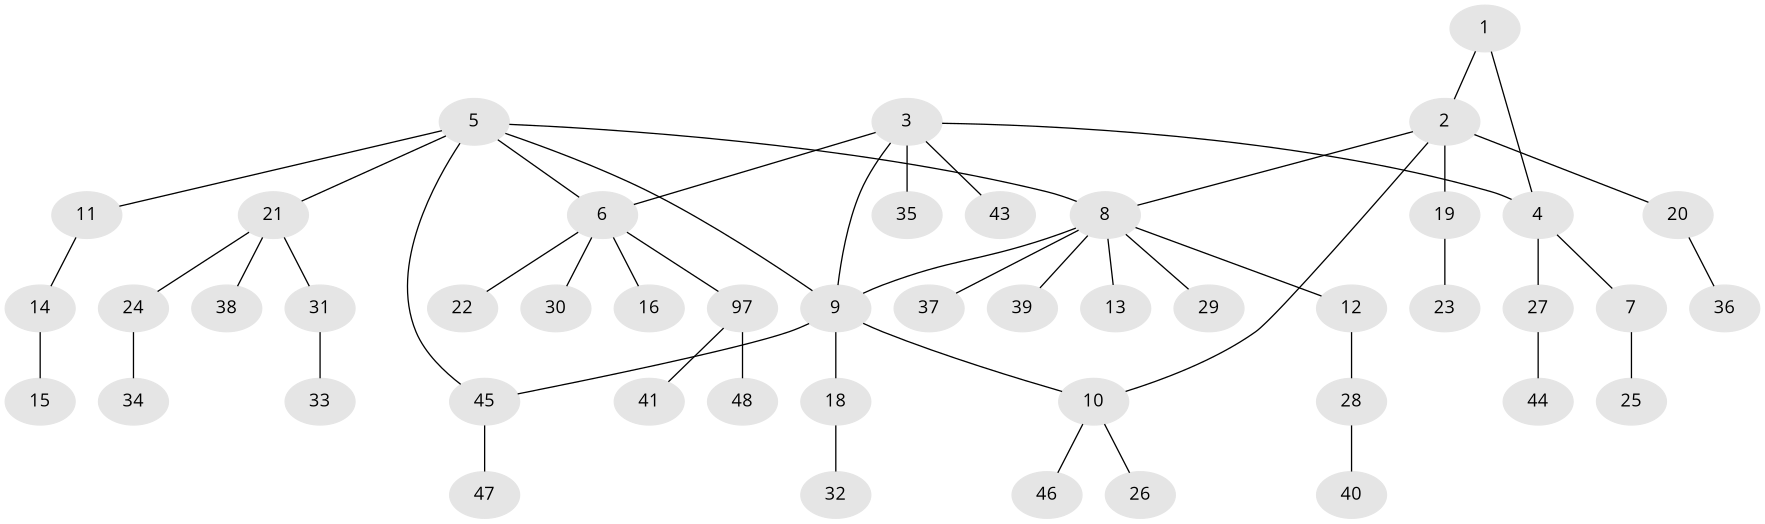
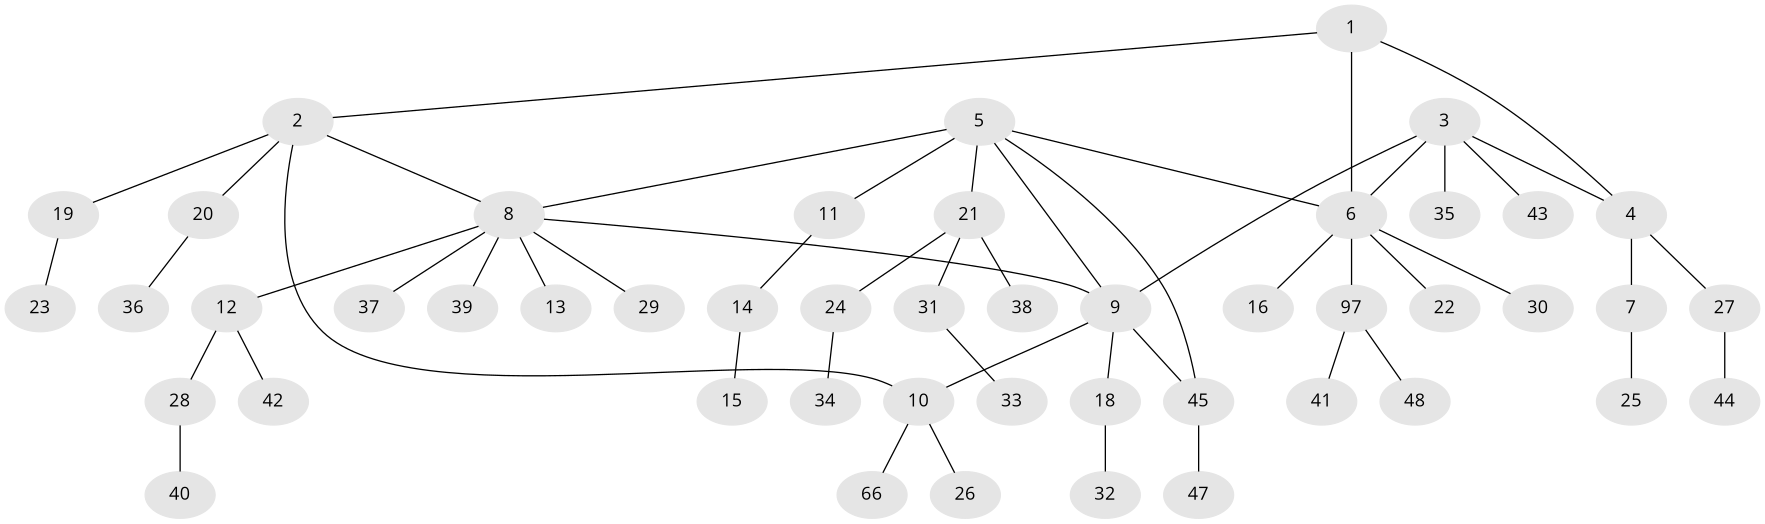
none -> (1352, 122)
none -> (273, 402)
(1047, 495) -> (872, 495)
